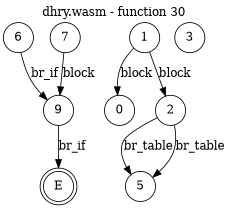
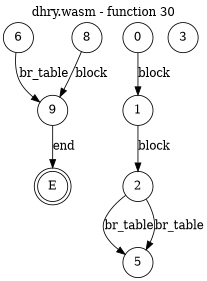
(65, 38) -> (87, 38)
(121, 66) -> (138, 70)
(45, 74) -> (44, 74)
(72, 147) -> (64, 147)
